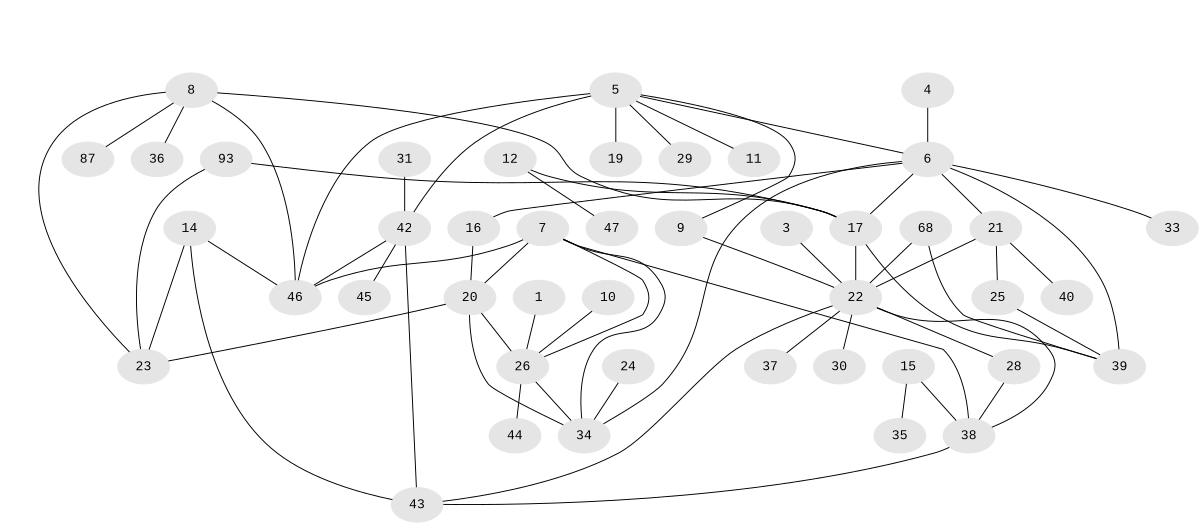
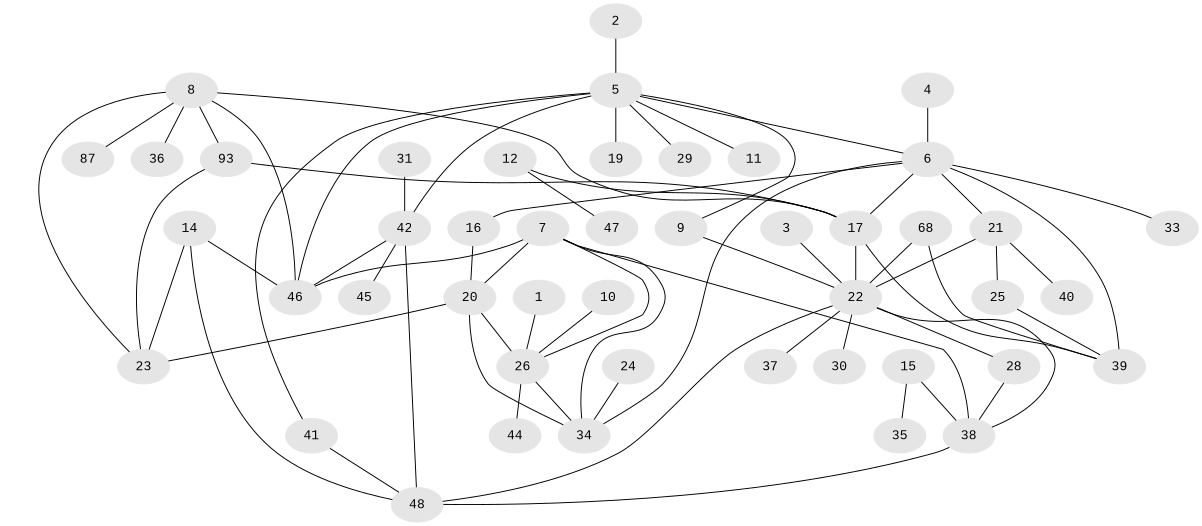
none -> (616, 21)
none -> (209, 125)
none -> (312, 436)
(417, 505) -> (417, 505)
